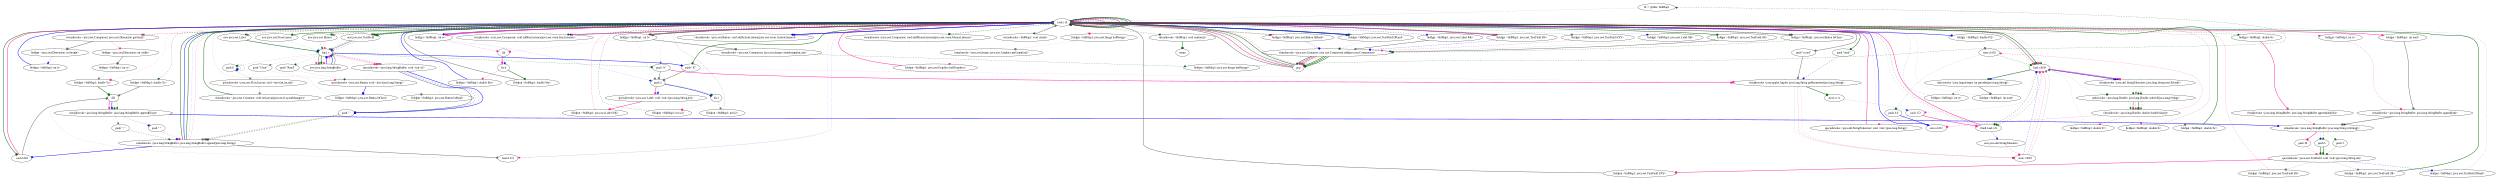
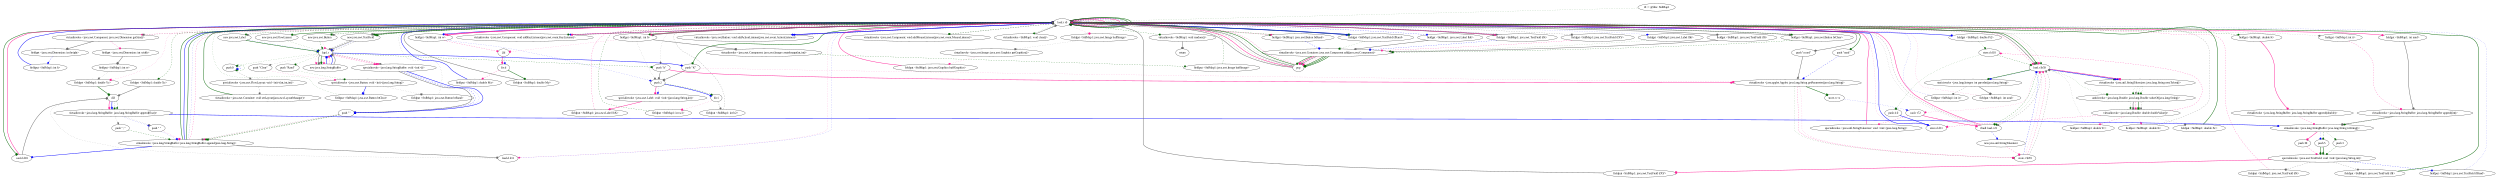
(1394, 26) -> (1394, 26)
(1182, 44) -> (1182, 44)
(2077, 48) -> (1162, 25)
